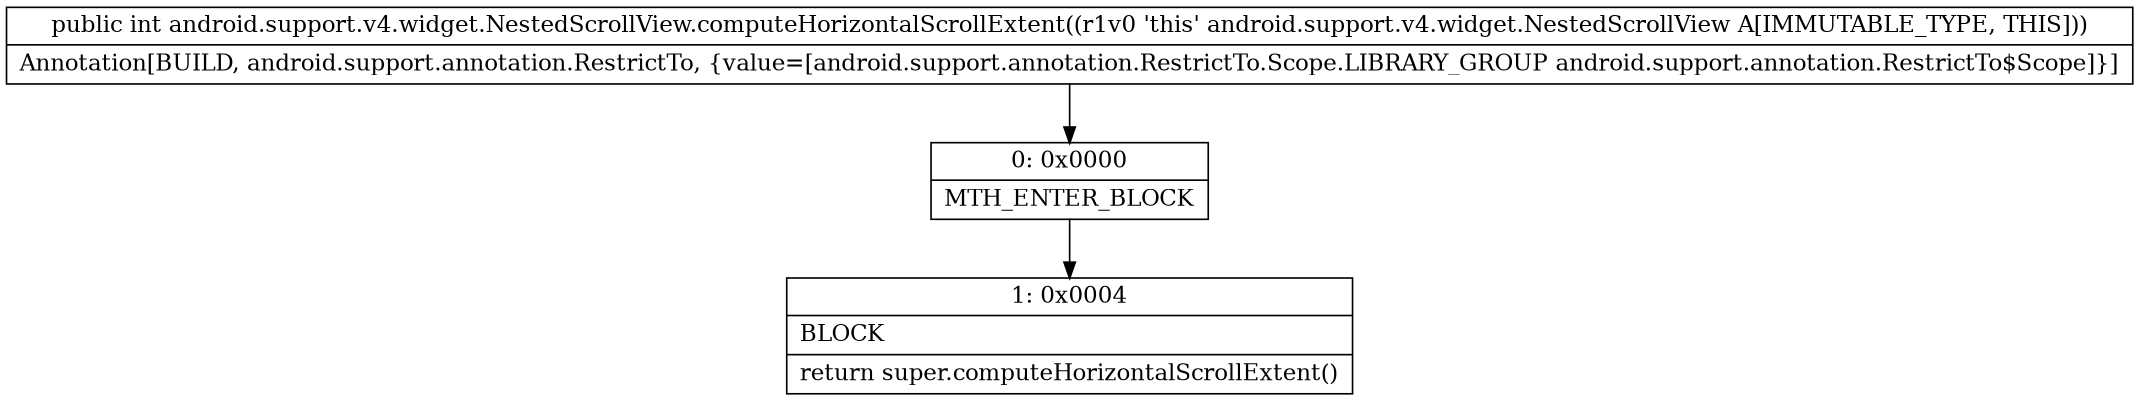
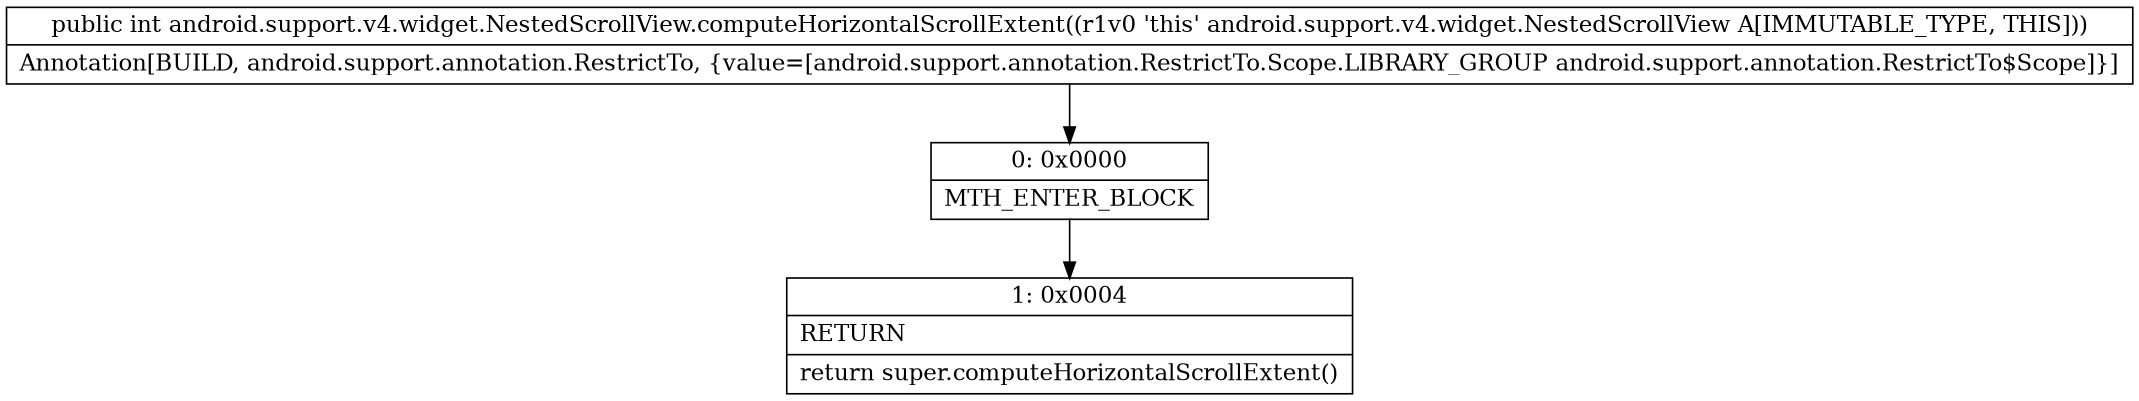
(842, 334) -> (853, 334)
